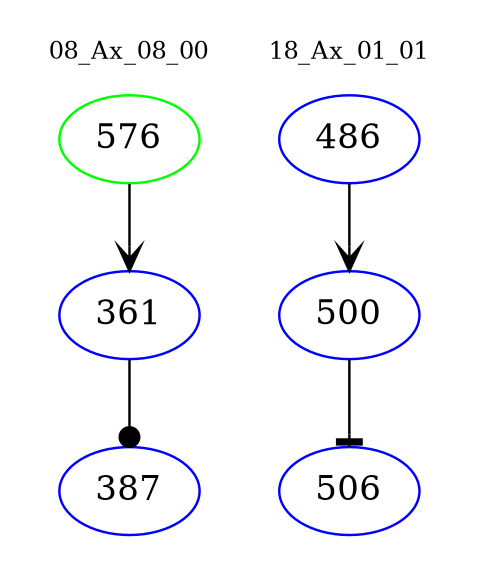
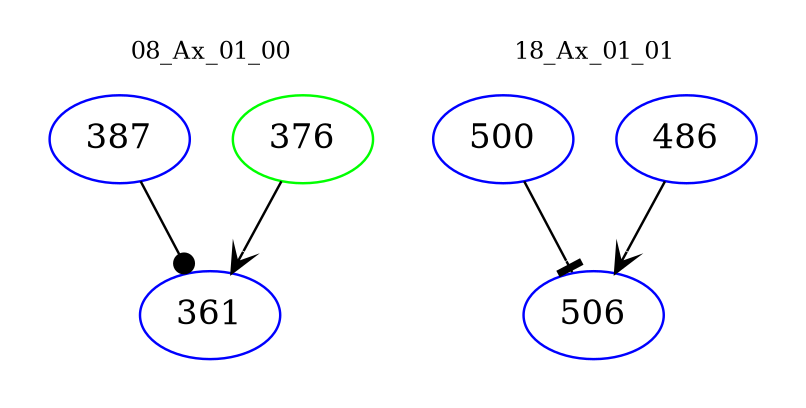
(129, 53) -> (211, 53)
(129, 139) -> (303, 139)
(349, 215) -> (646, 216)
(129, 394) -> (160, 218)
